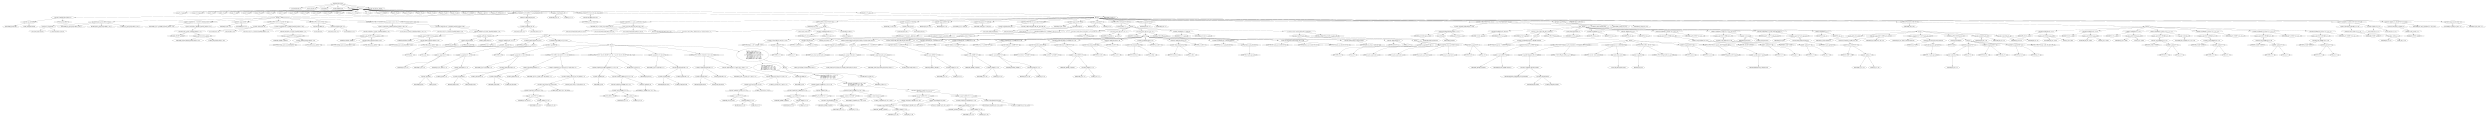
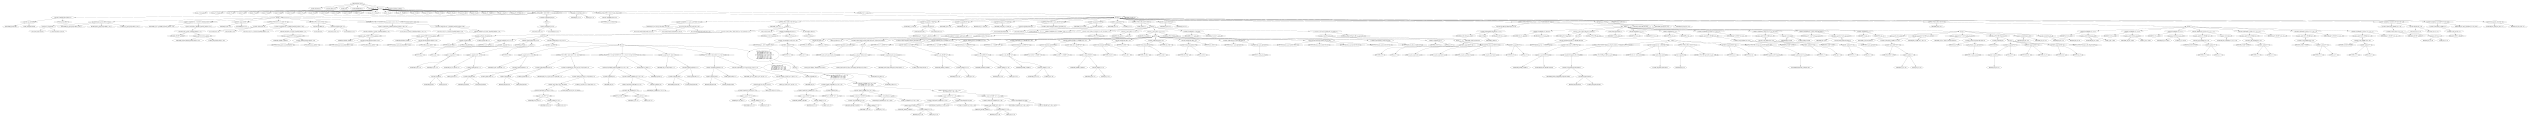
(604, 31) -> none
none -> (1288, 45)
